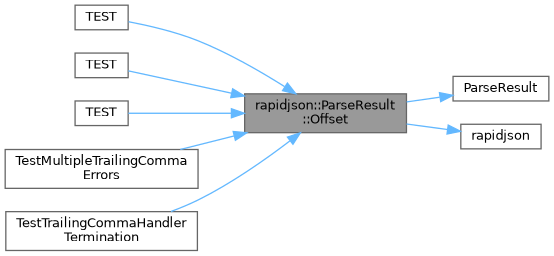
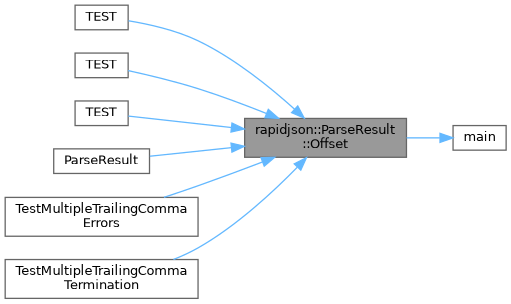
(423, 100) -> (191, 152)
(501, 137) -> (480, 138)
(102, 231) -> (102, 279)
